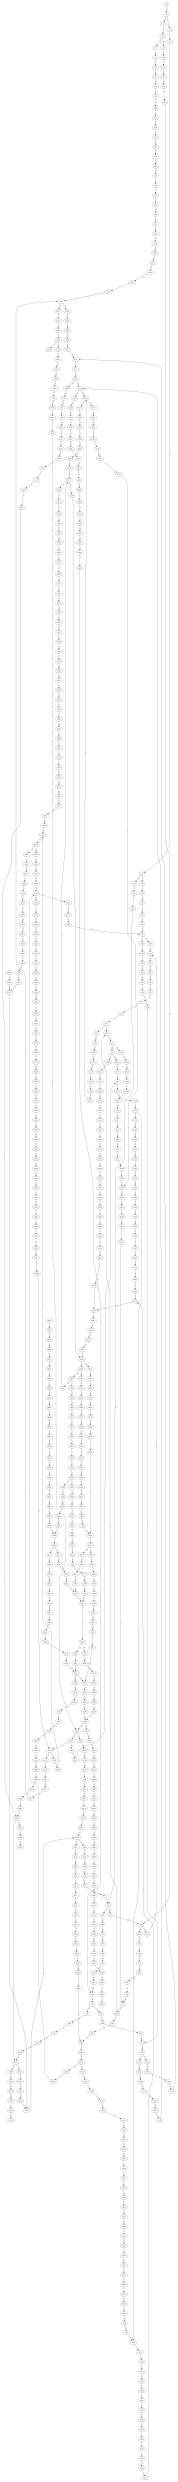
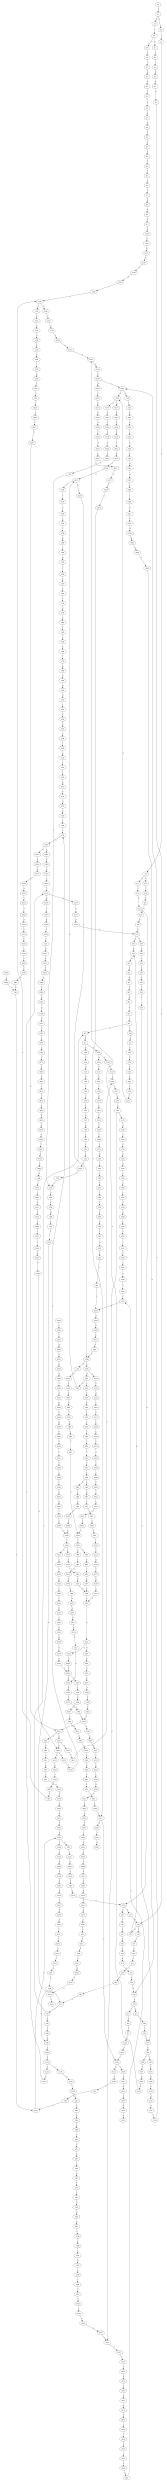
(58, 344) -> (36, 354)
